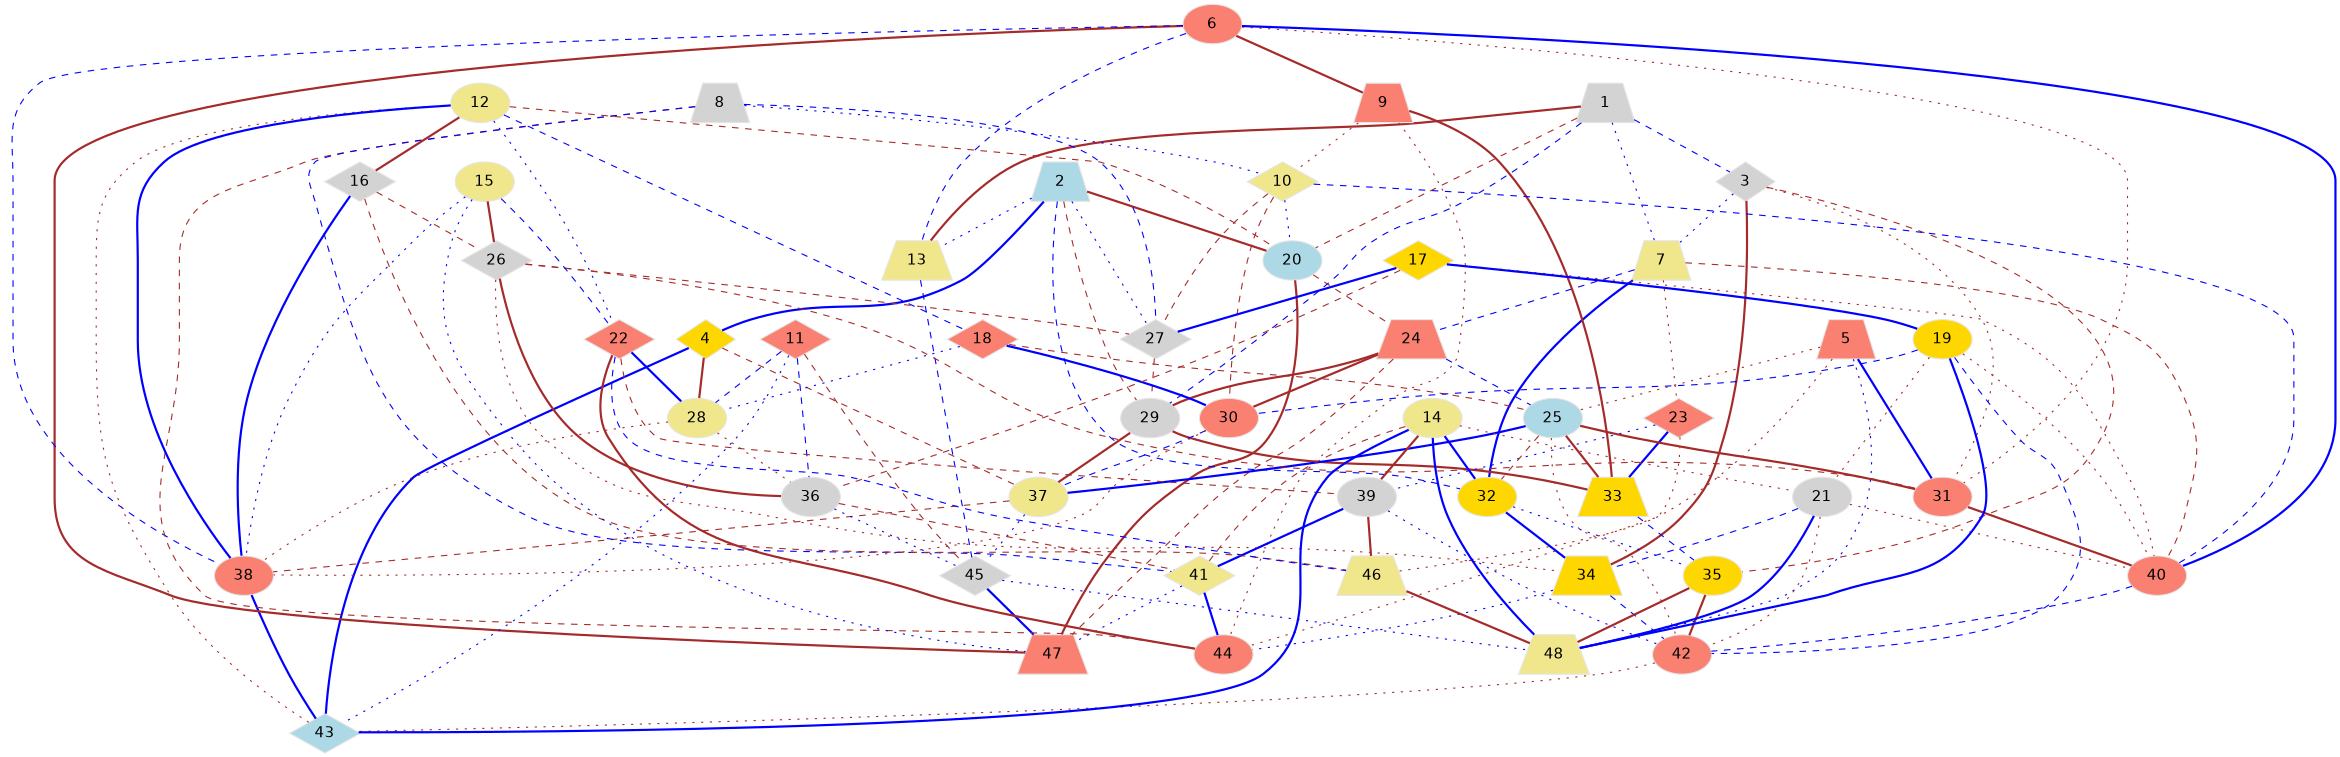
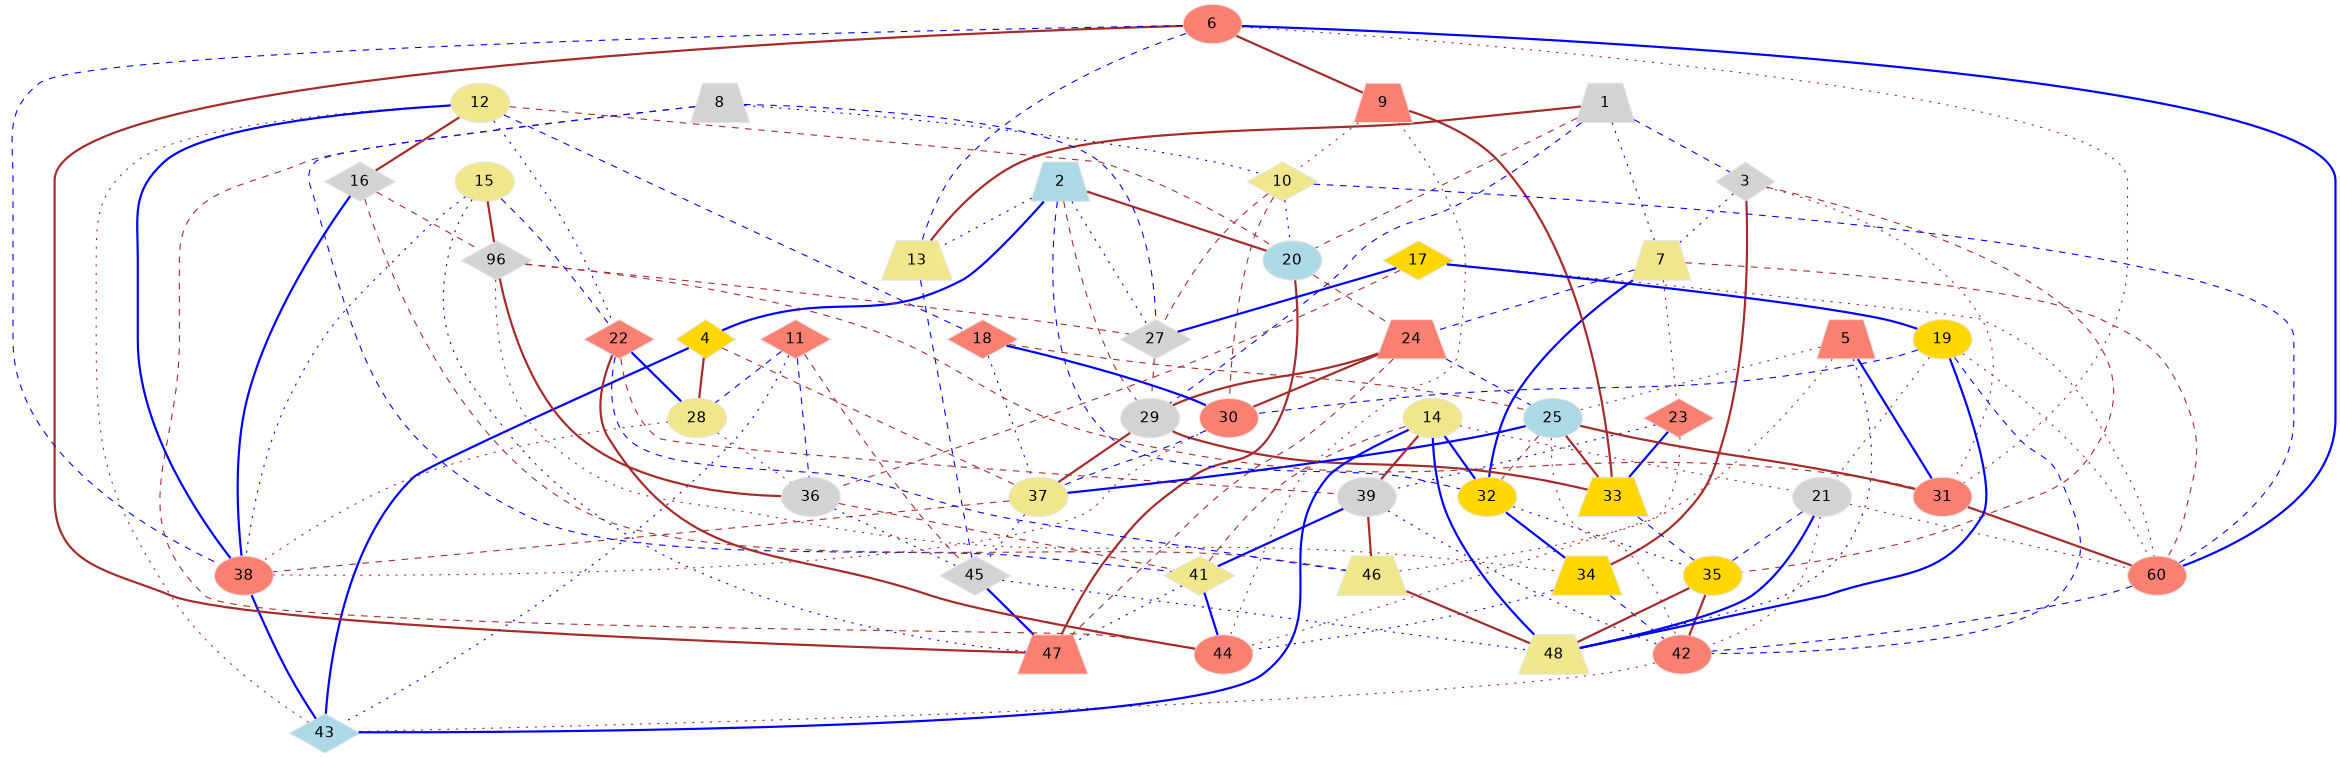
(497, 260) -> (497, 260)
(842, 378) -> (1010, 417)
(1706, 540) -> (1767, 536)
(2157, 576) -> (2157, 576)
